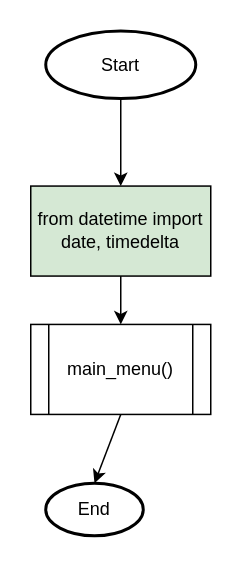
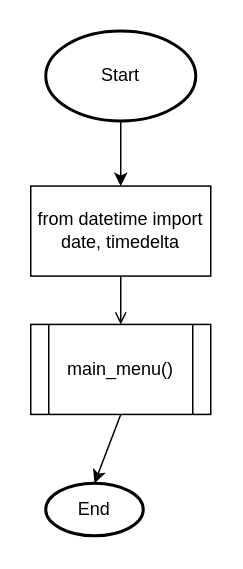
(121, 65) -> (121, 76)
(121, 231) -> (121, 231)
(121, 313) -> (121, 315)
